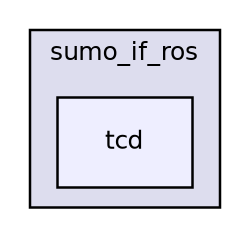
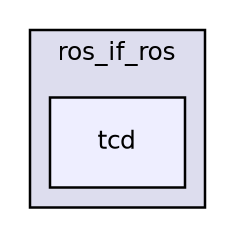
(125, 54) -> (118, 54)
